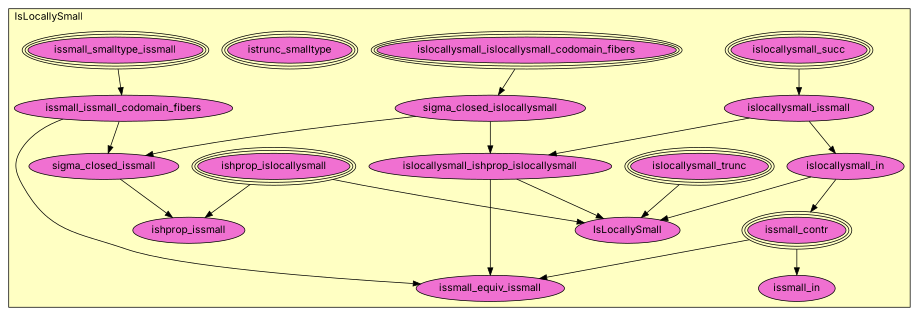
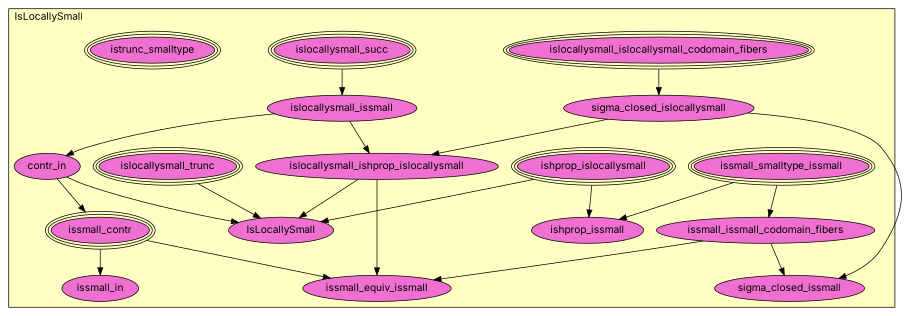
(846, 166) -> (47, 166)
(143, 196) -> (680, 200)
